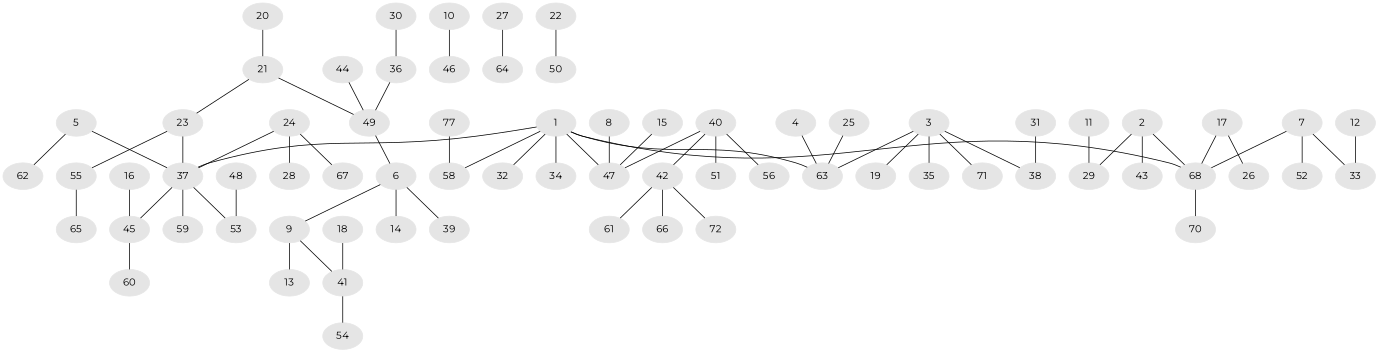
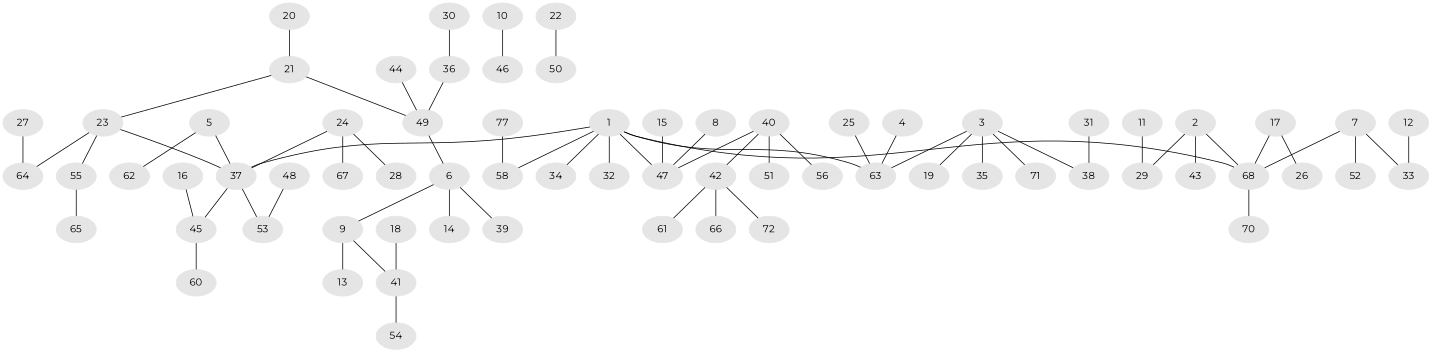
none -> (63, 150)
(183, 229) -> none
